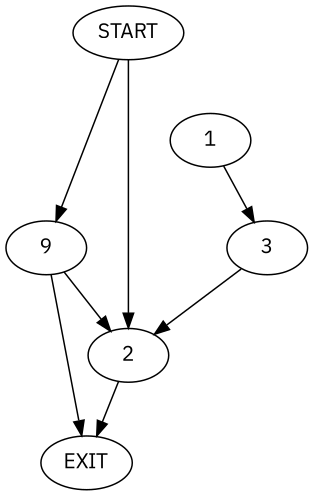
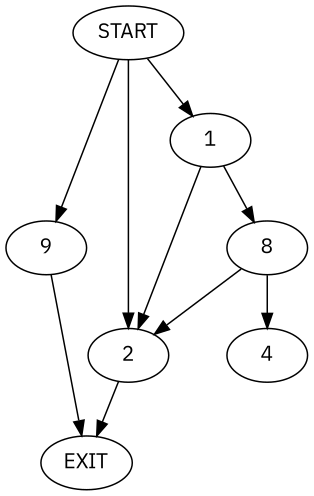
none -> (165, 81)
(267, 248) -> (267, 248)
(83, 296) -> (172, 241)
none -> (267, 355)
